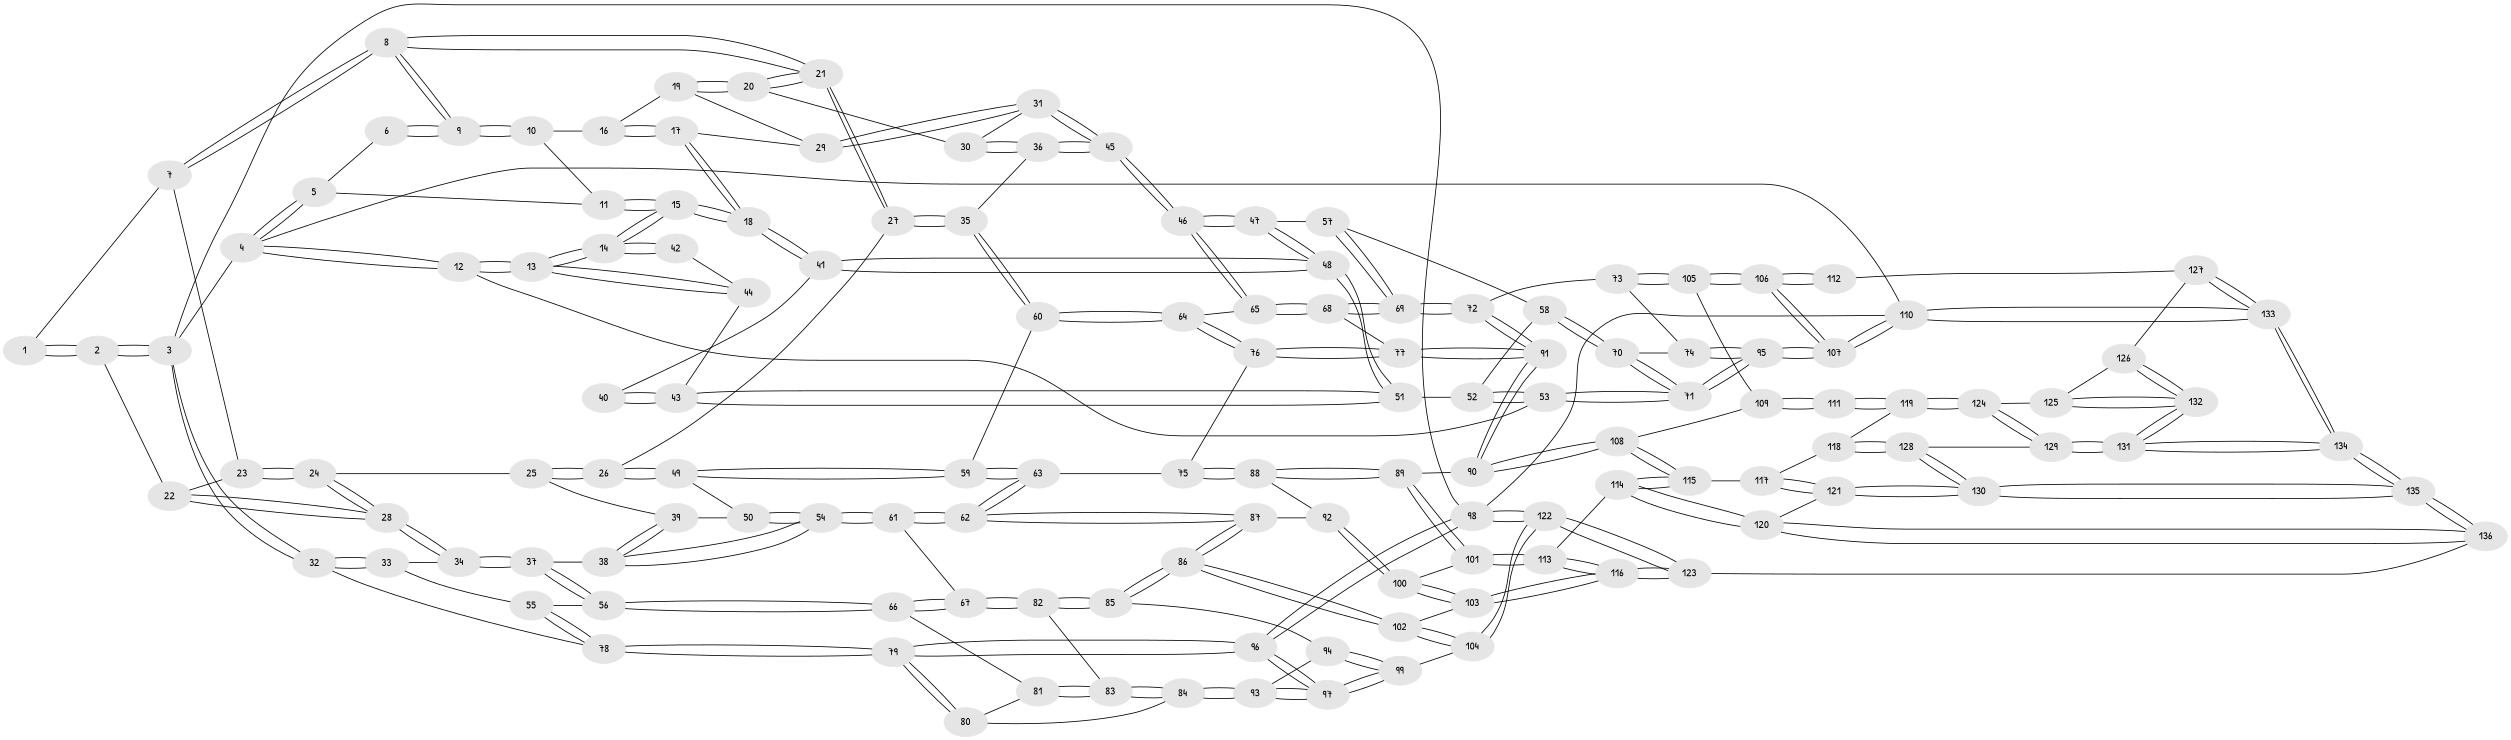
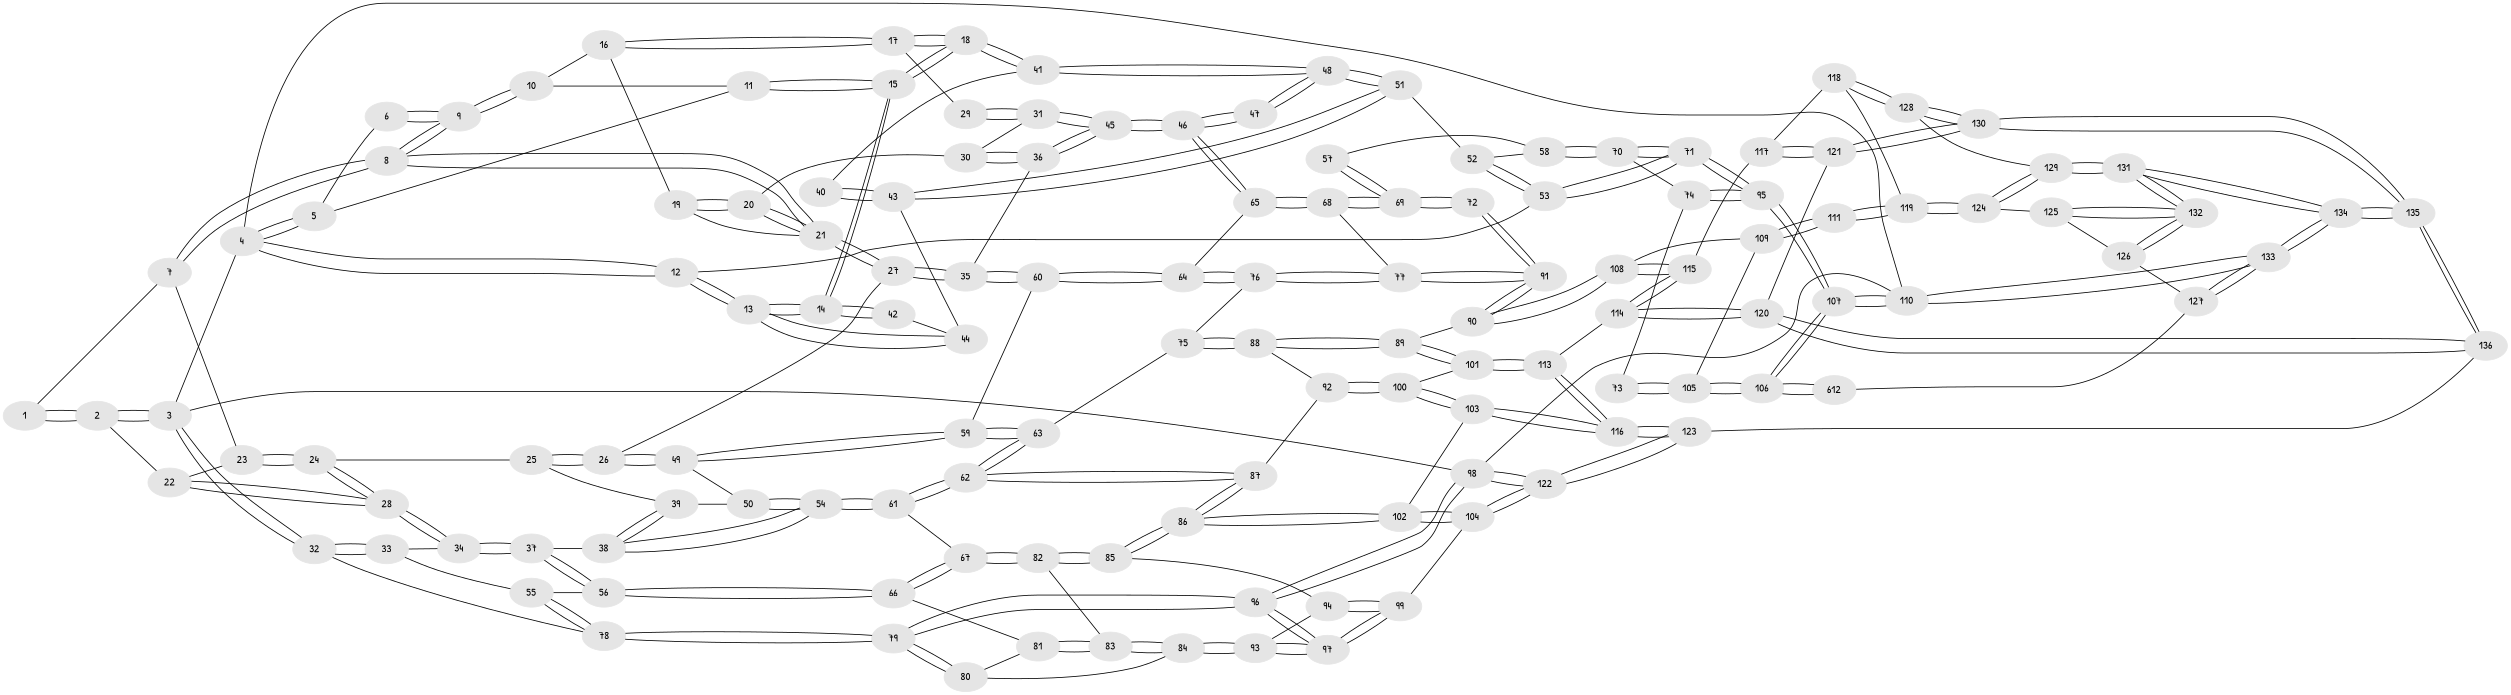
(749, 118) -> (745, 231)
(1292, 222) -> none
(1834, 279) -> (1834, 390)
(1542, 285) -> none
